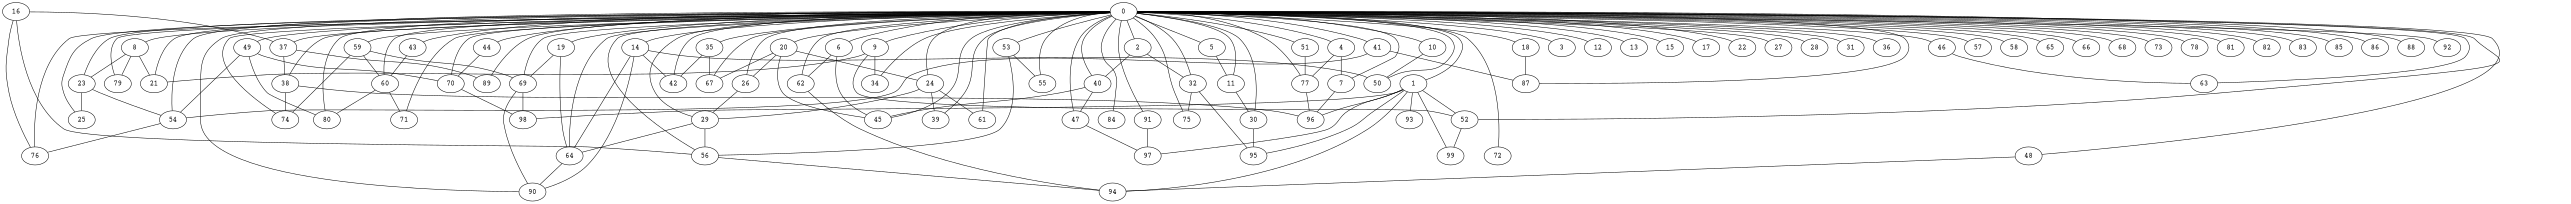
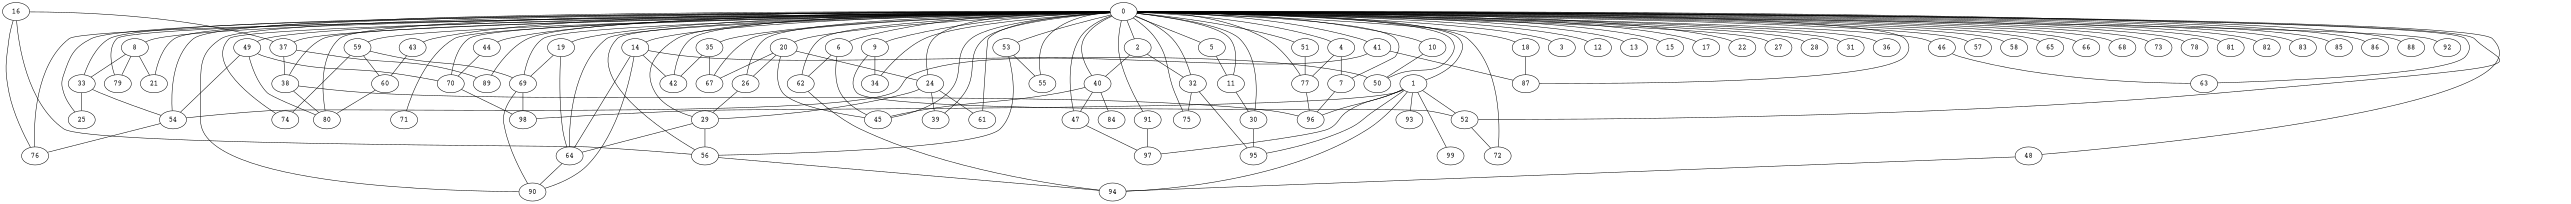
(732, 16) -> none
(1107, 64) -> (1103, 98)
(517, 74) -> none
(82, 84) -> (82, 84)
(285, 99) -> (307, 102)
(395, 102) -> none
(1458, 138) -> (1481, 138)
